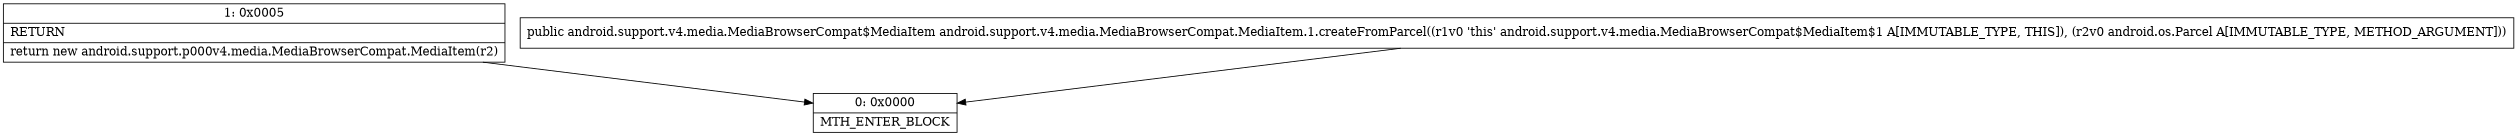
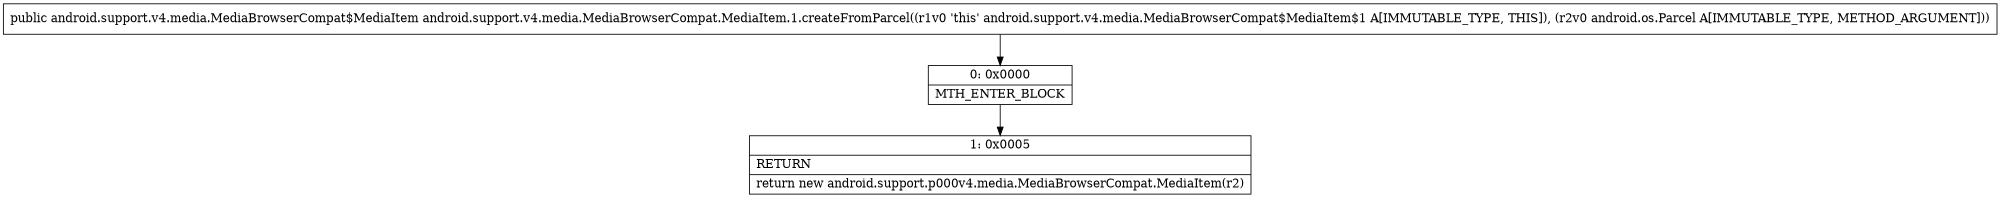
(644, 82) -> (1000, 116)
